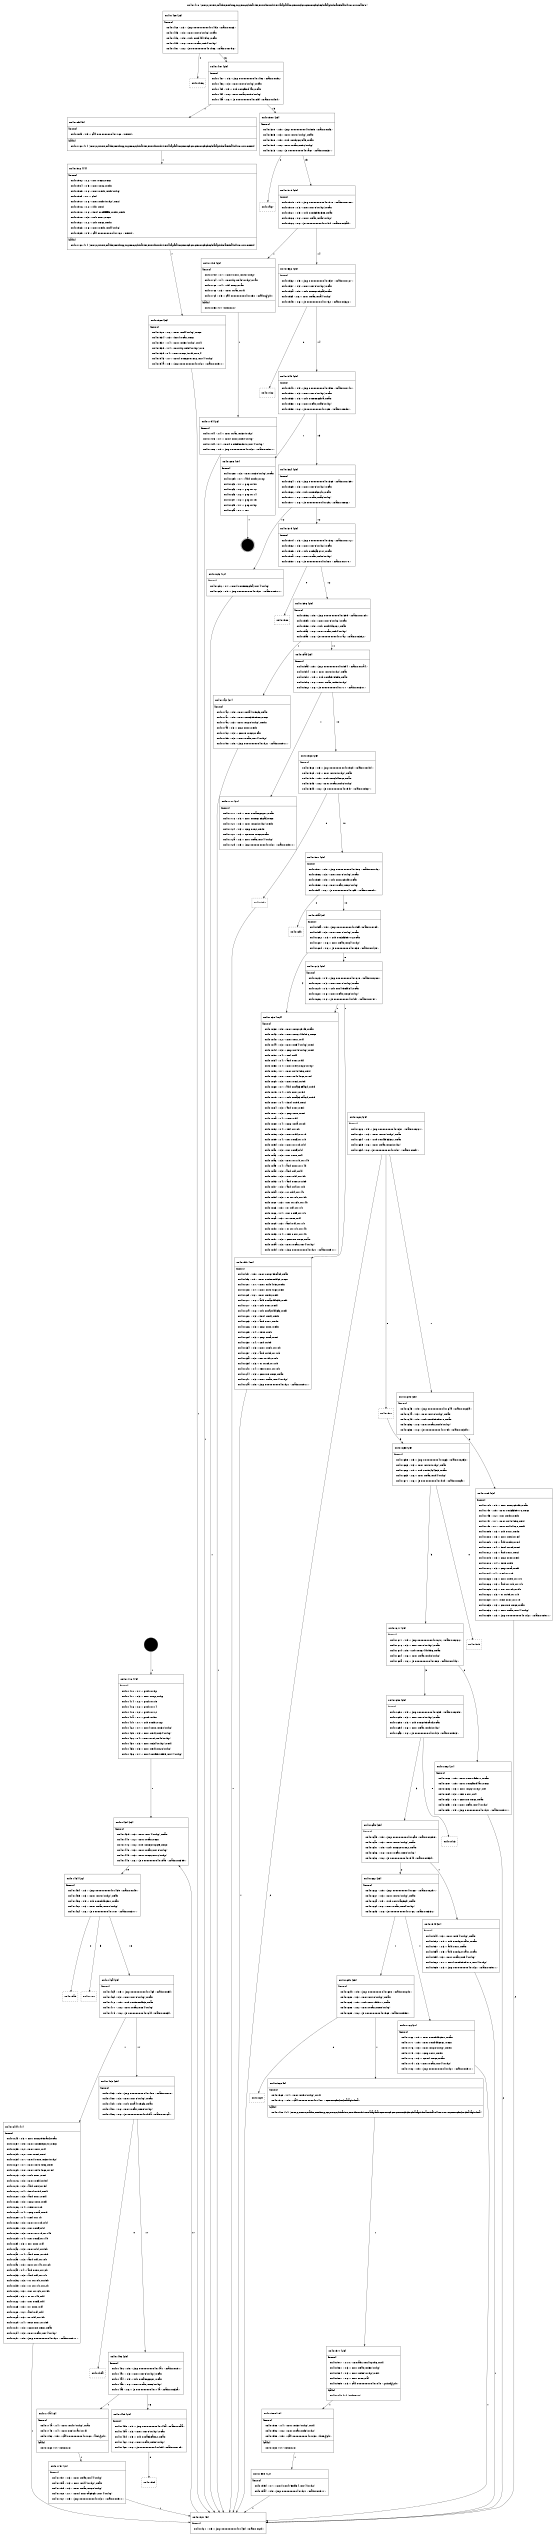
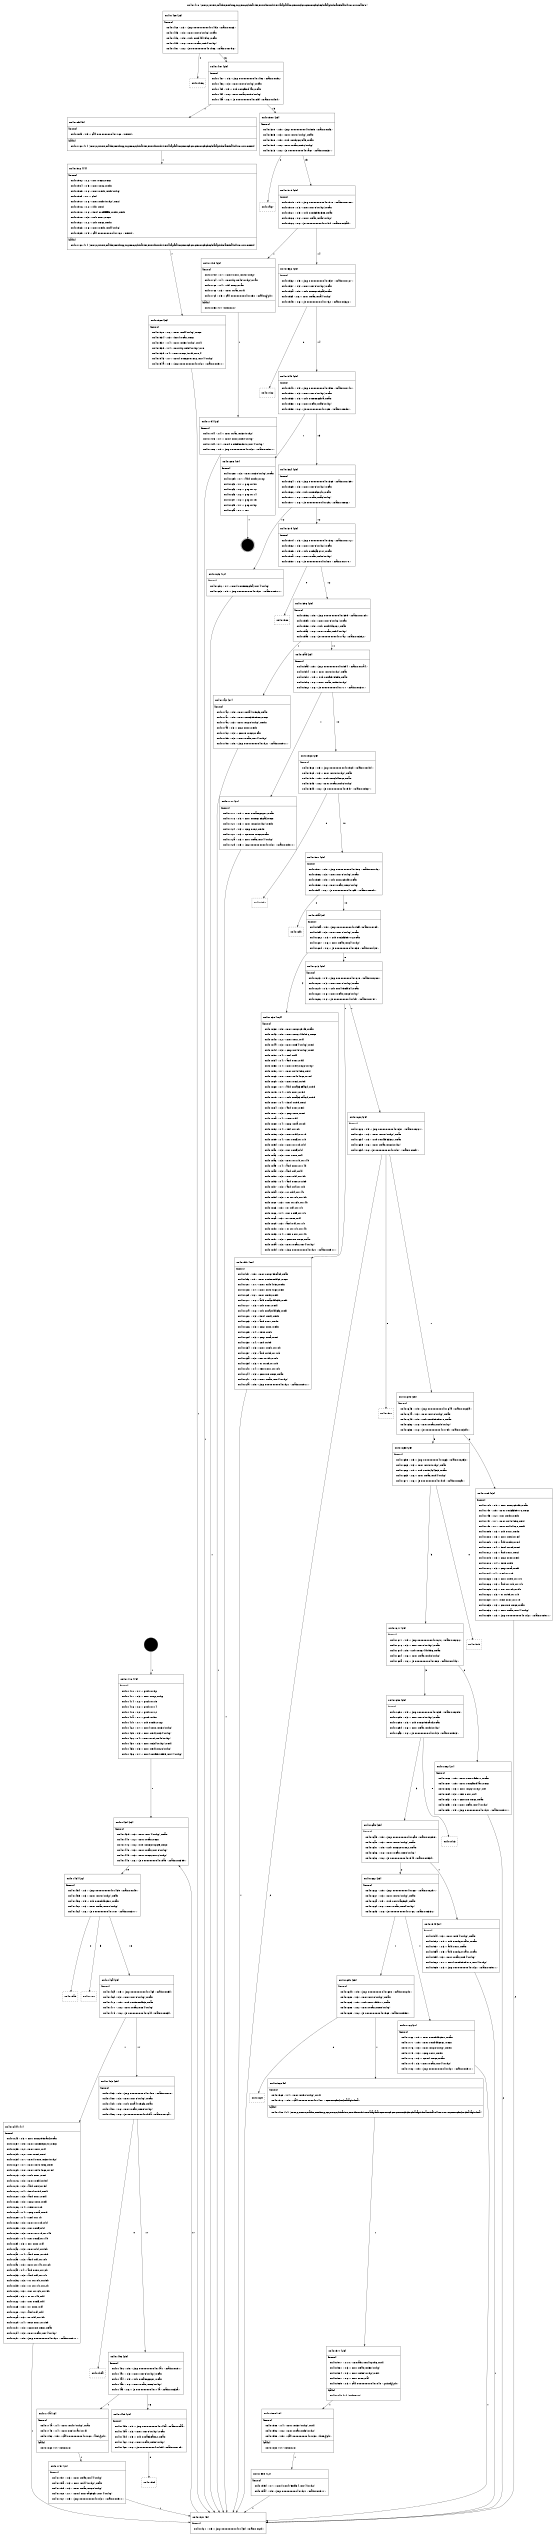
(336, 1007) -> (365, 1057)
(393, 1431) -> (433, 1438)
(232, 1706) -> (225, 1679)
